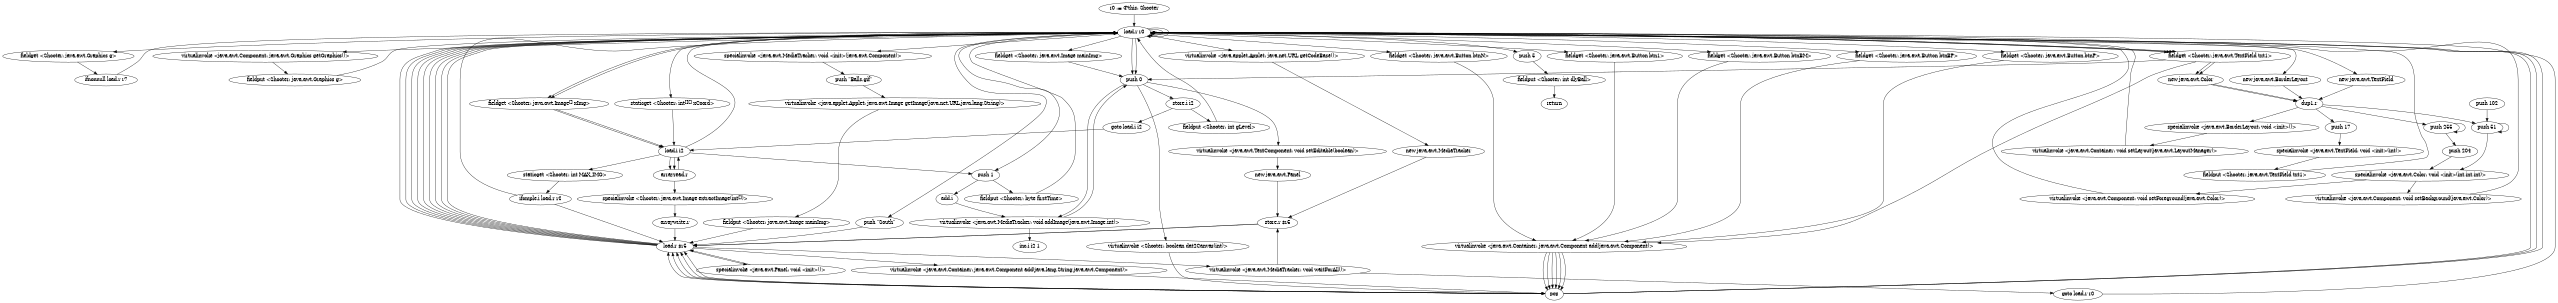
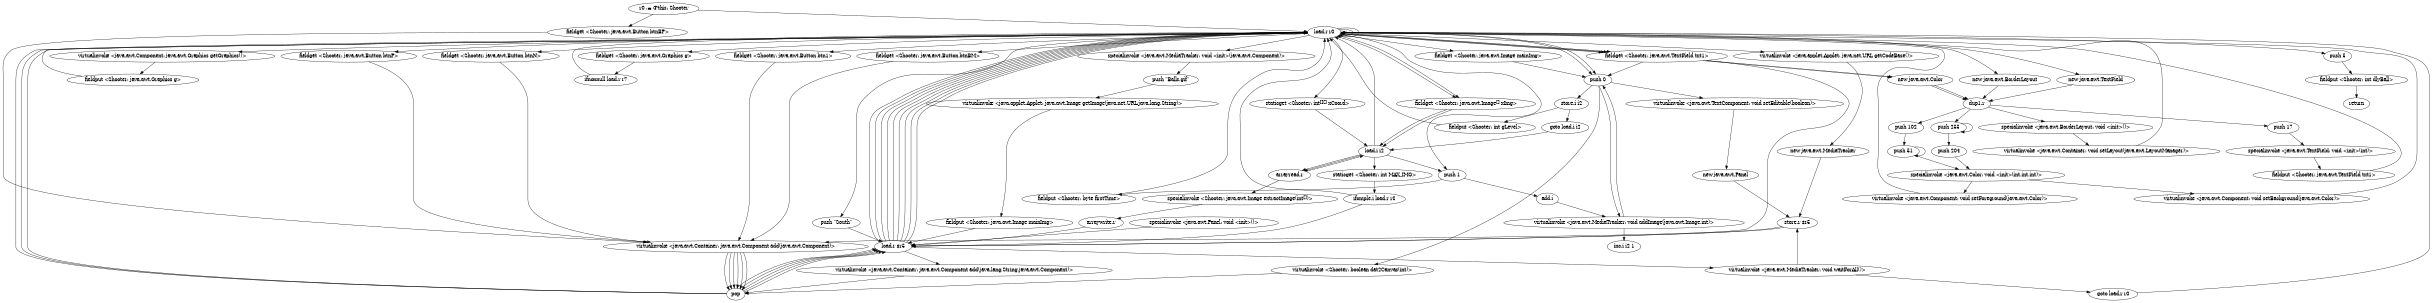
(1503, 38) -> (642, 20)
(2398, 111) -> (1944, 115)
(716, 257) -> none
